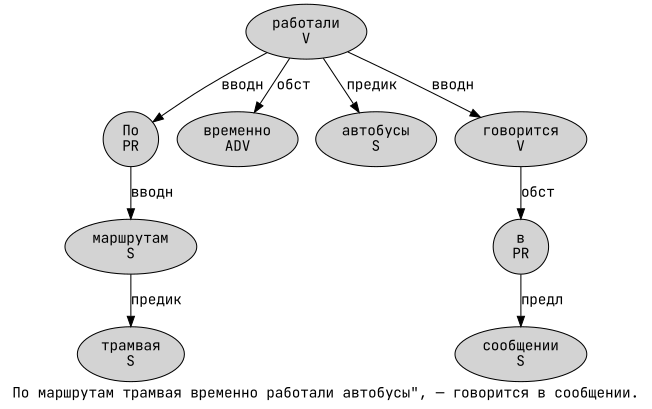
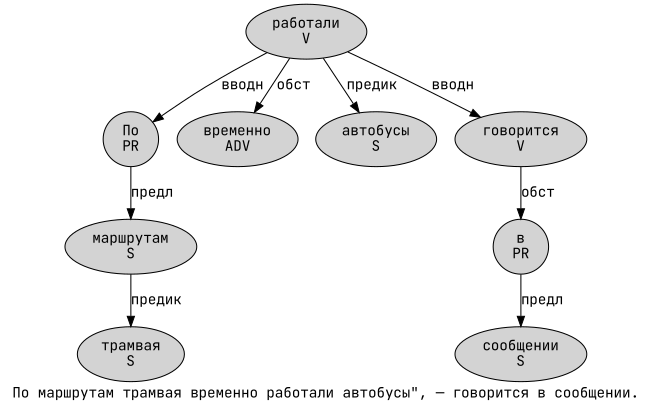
(152, 193) -> (152, 193)
